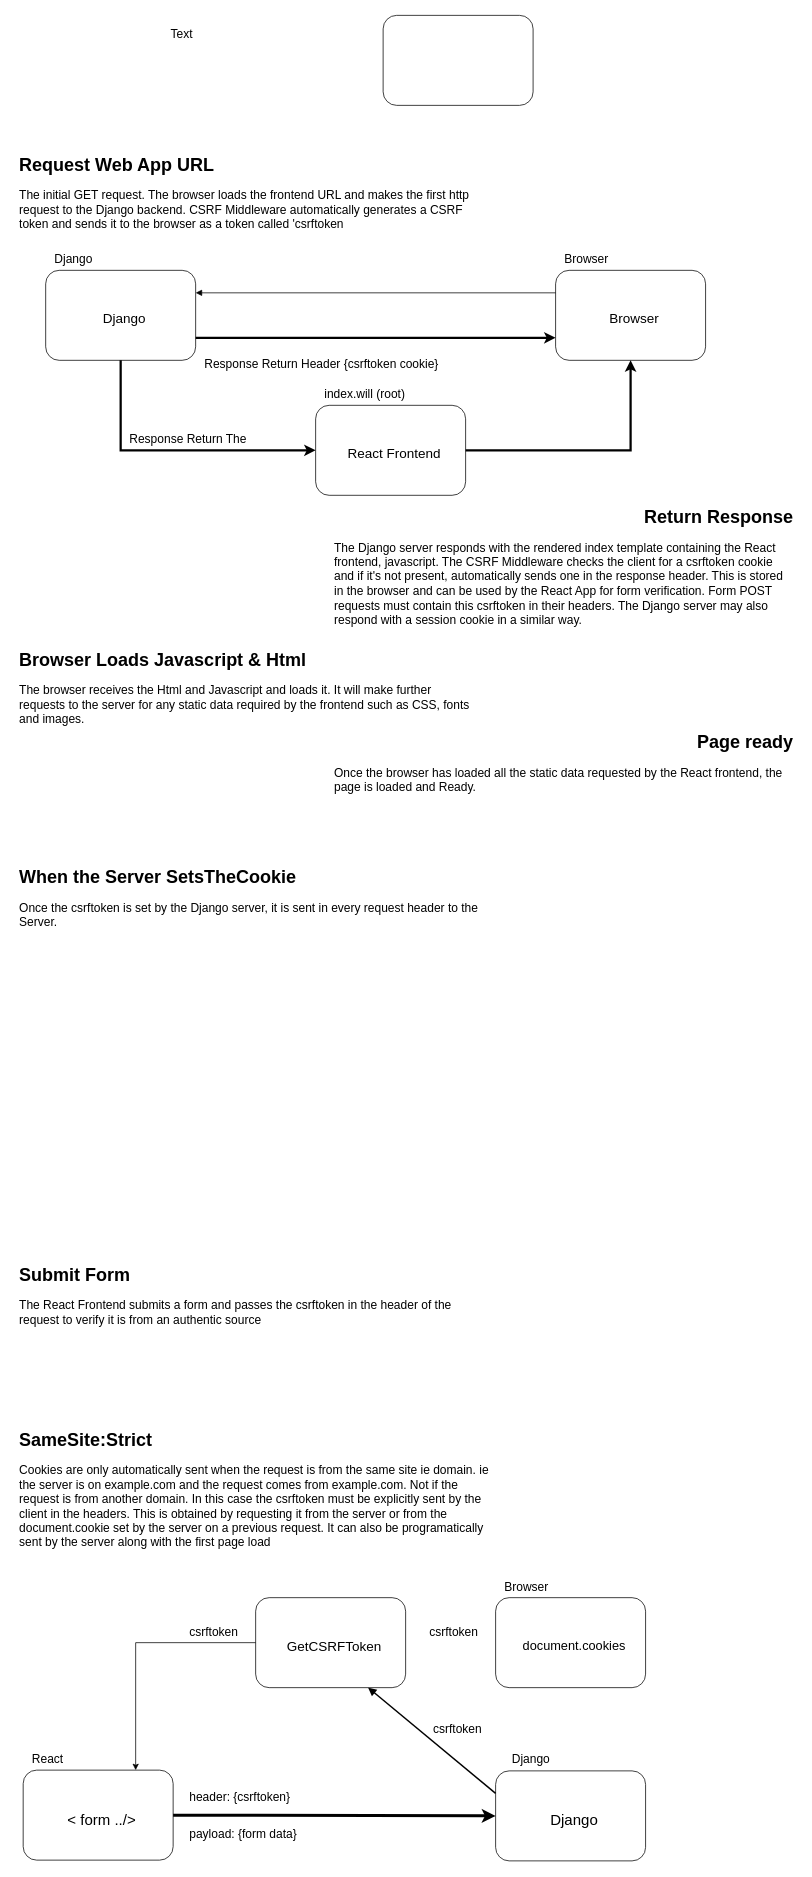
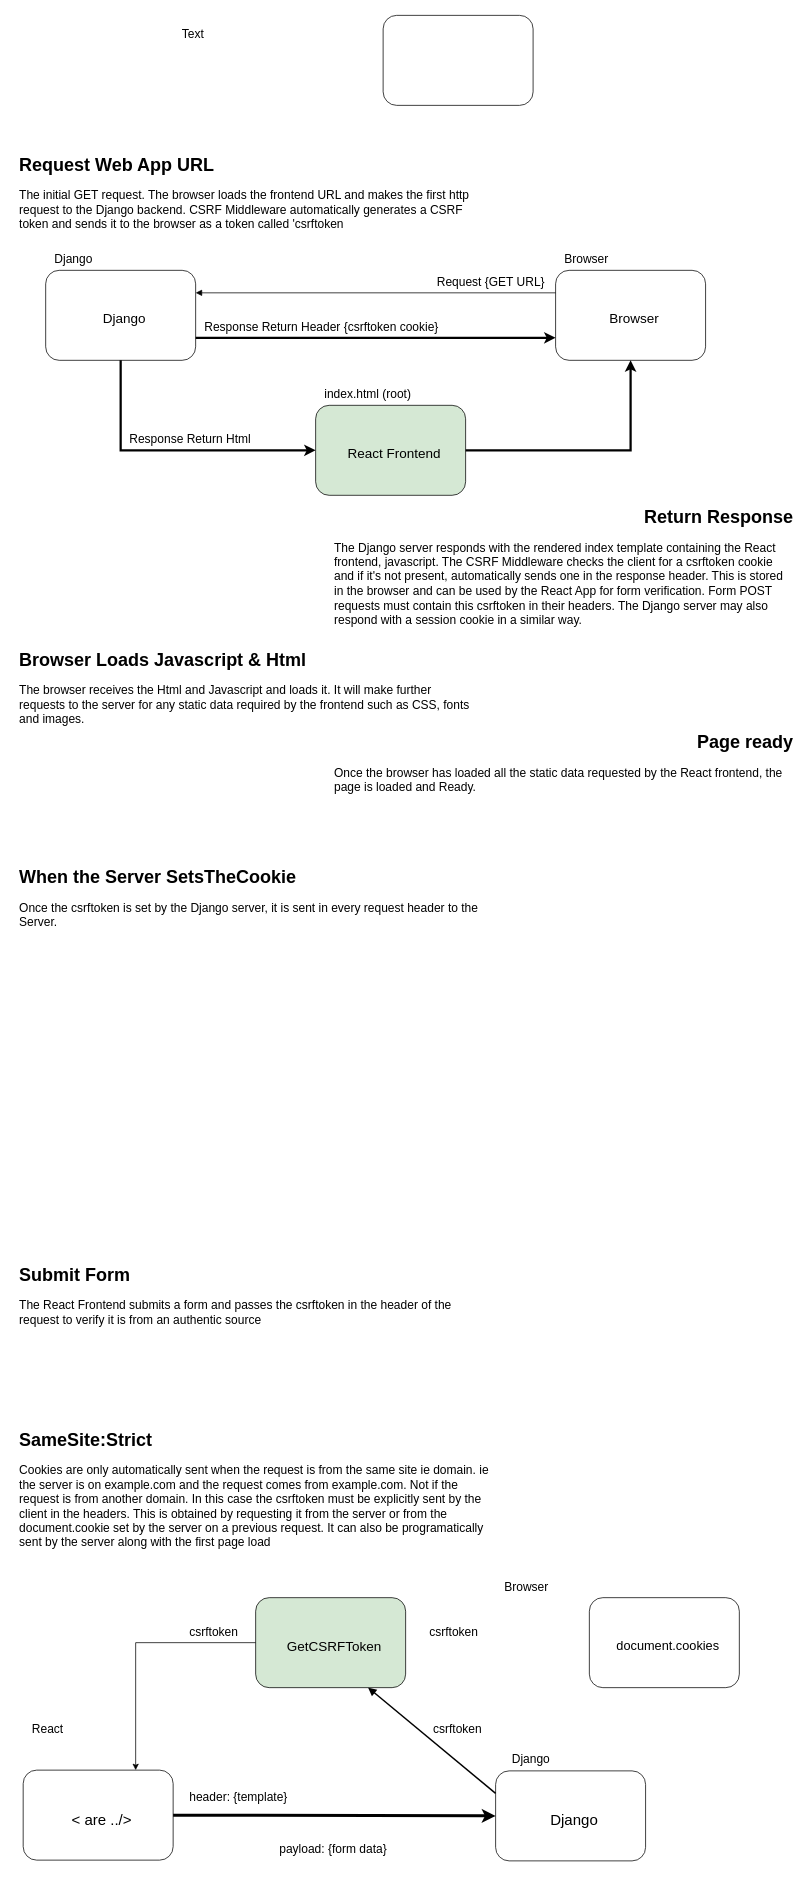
(192, 34) -> (203, 34)
none -> (495, 282)
(345, 364) -> (345, 327)
(372, 394) -> (375, 394)
(190, 439) -> (192, 439)
(390, 450) -> (390, 450)
(330, 1643) -> (330, 1643)
(570, 1643) -> (664, 1643)
(53, 1759) -> (53, 1729)
(250, 1797) -> (245, 1797)
(102, 1819) -> (102, 1819)
(274, 1834) -> (364, 1849)
